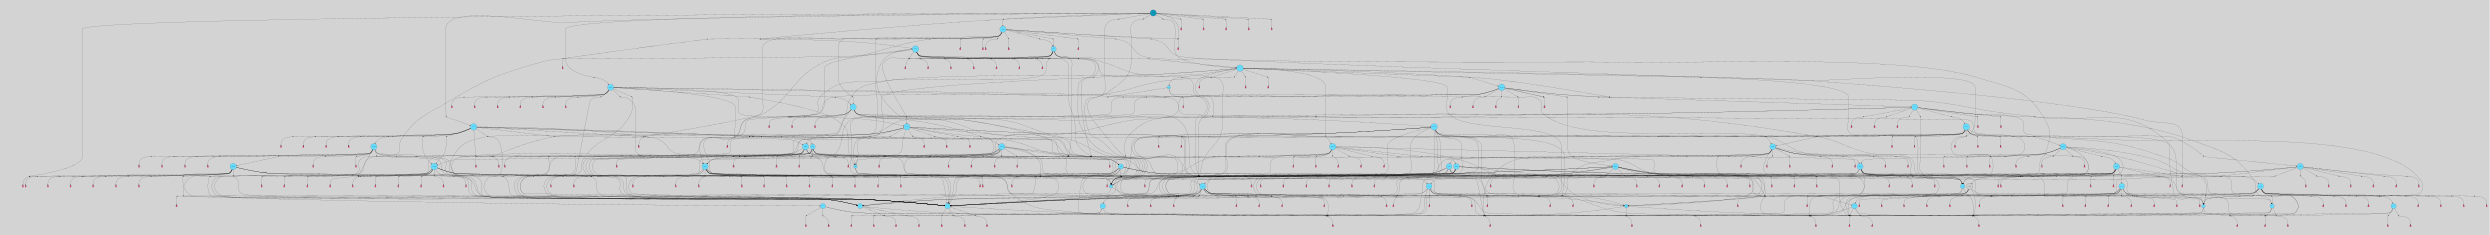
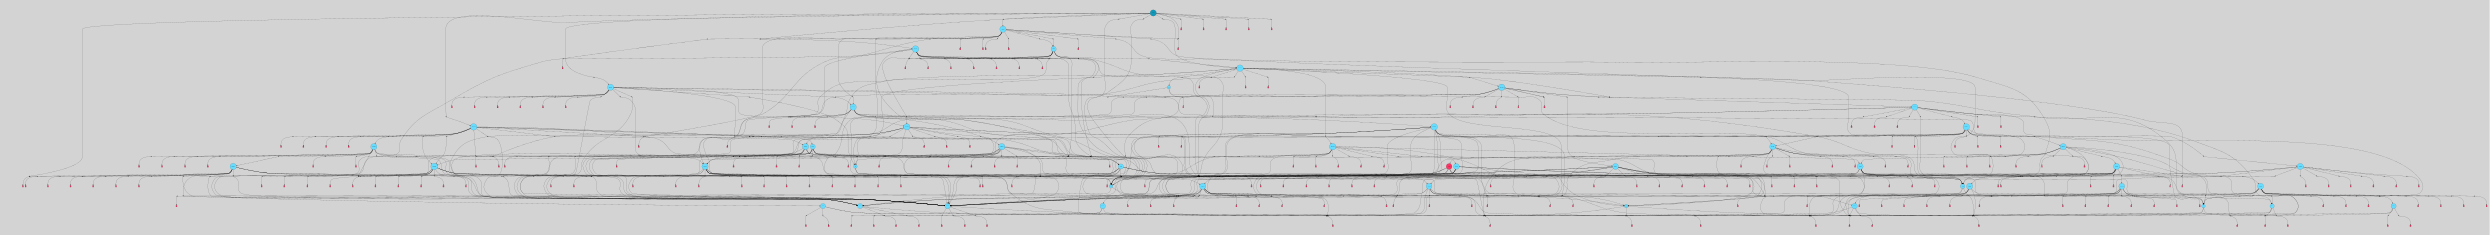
(1449, 166) -> (1449, 166)
(1970, 186) -> (1970, 186)
